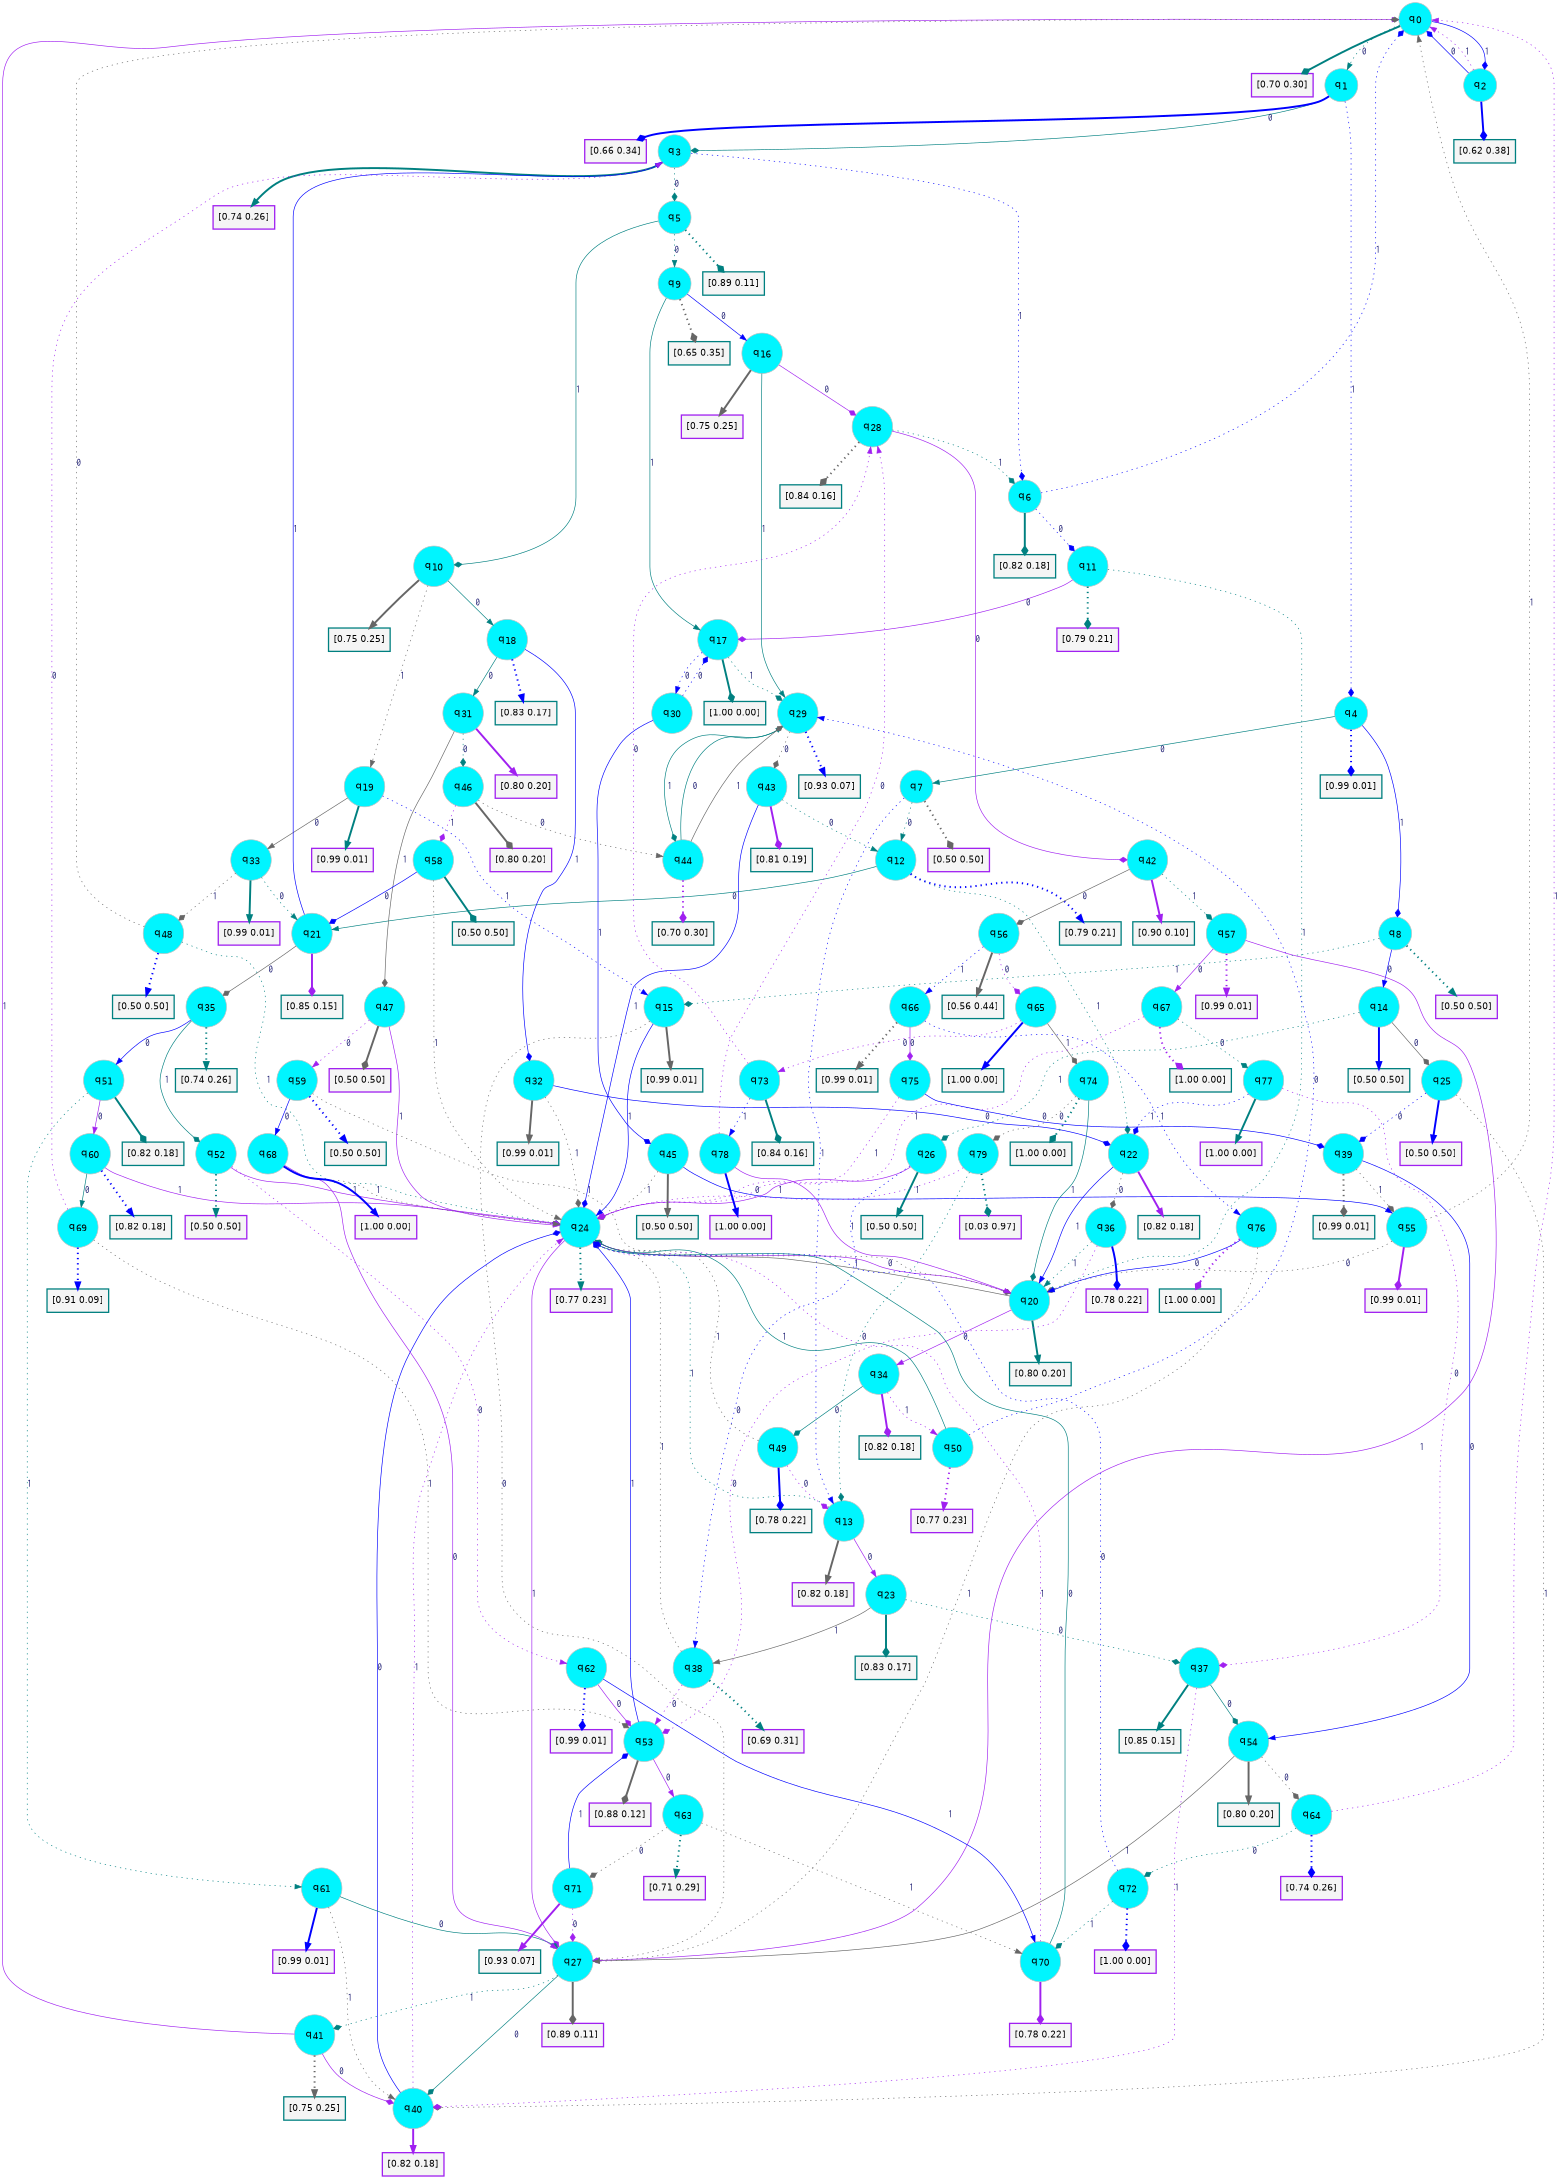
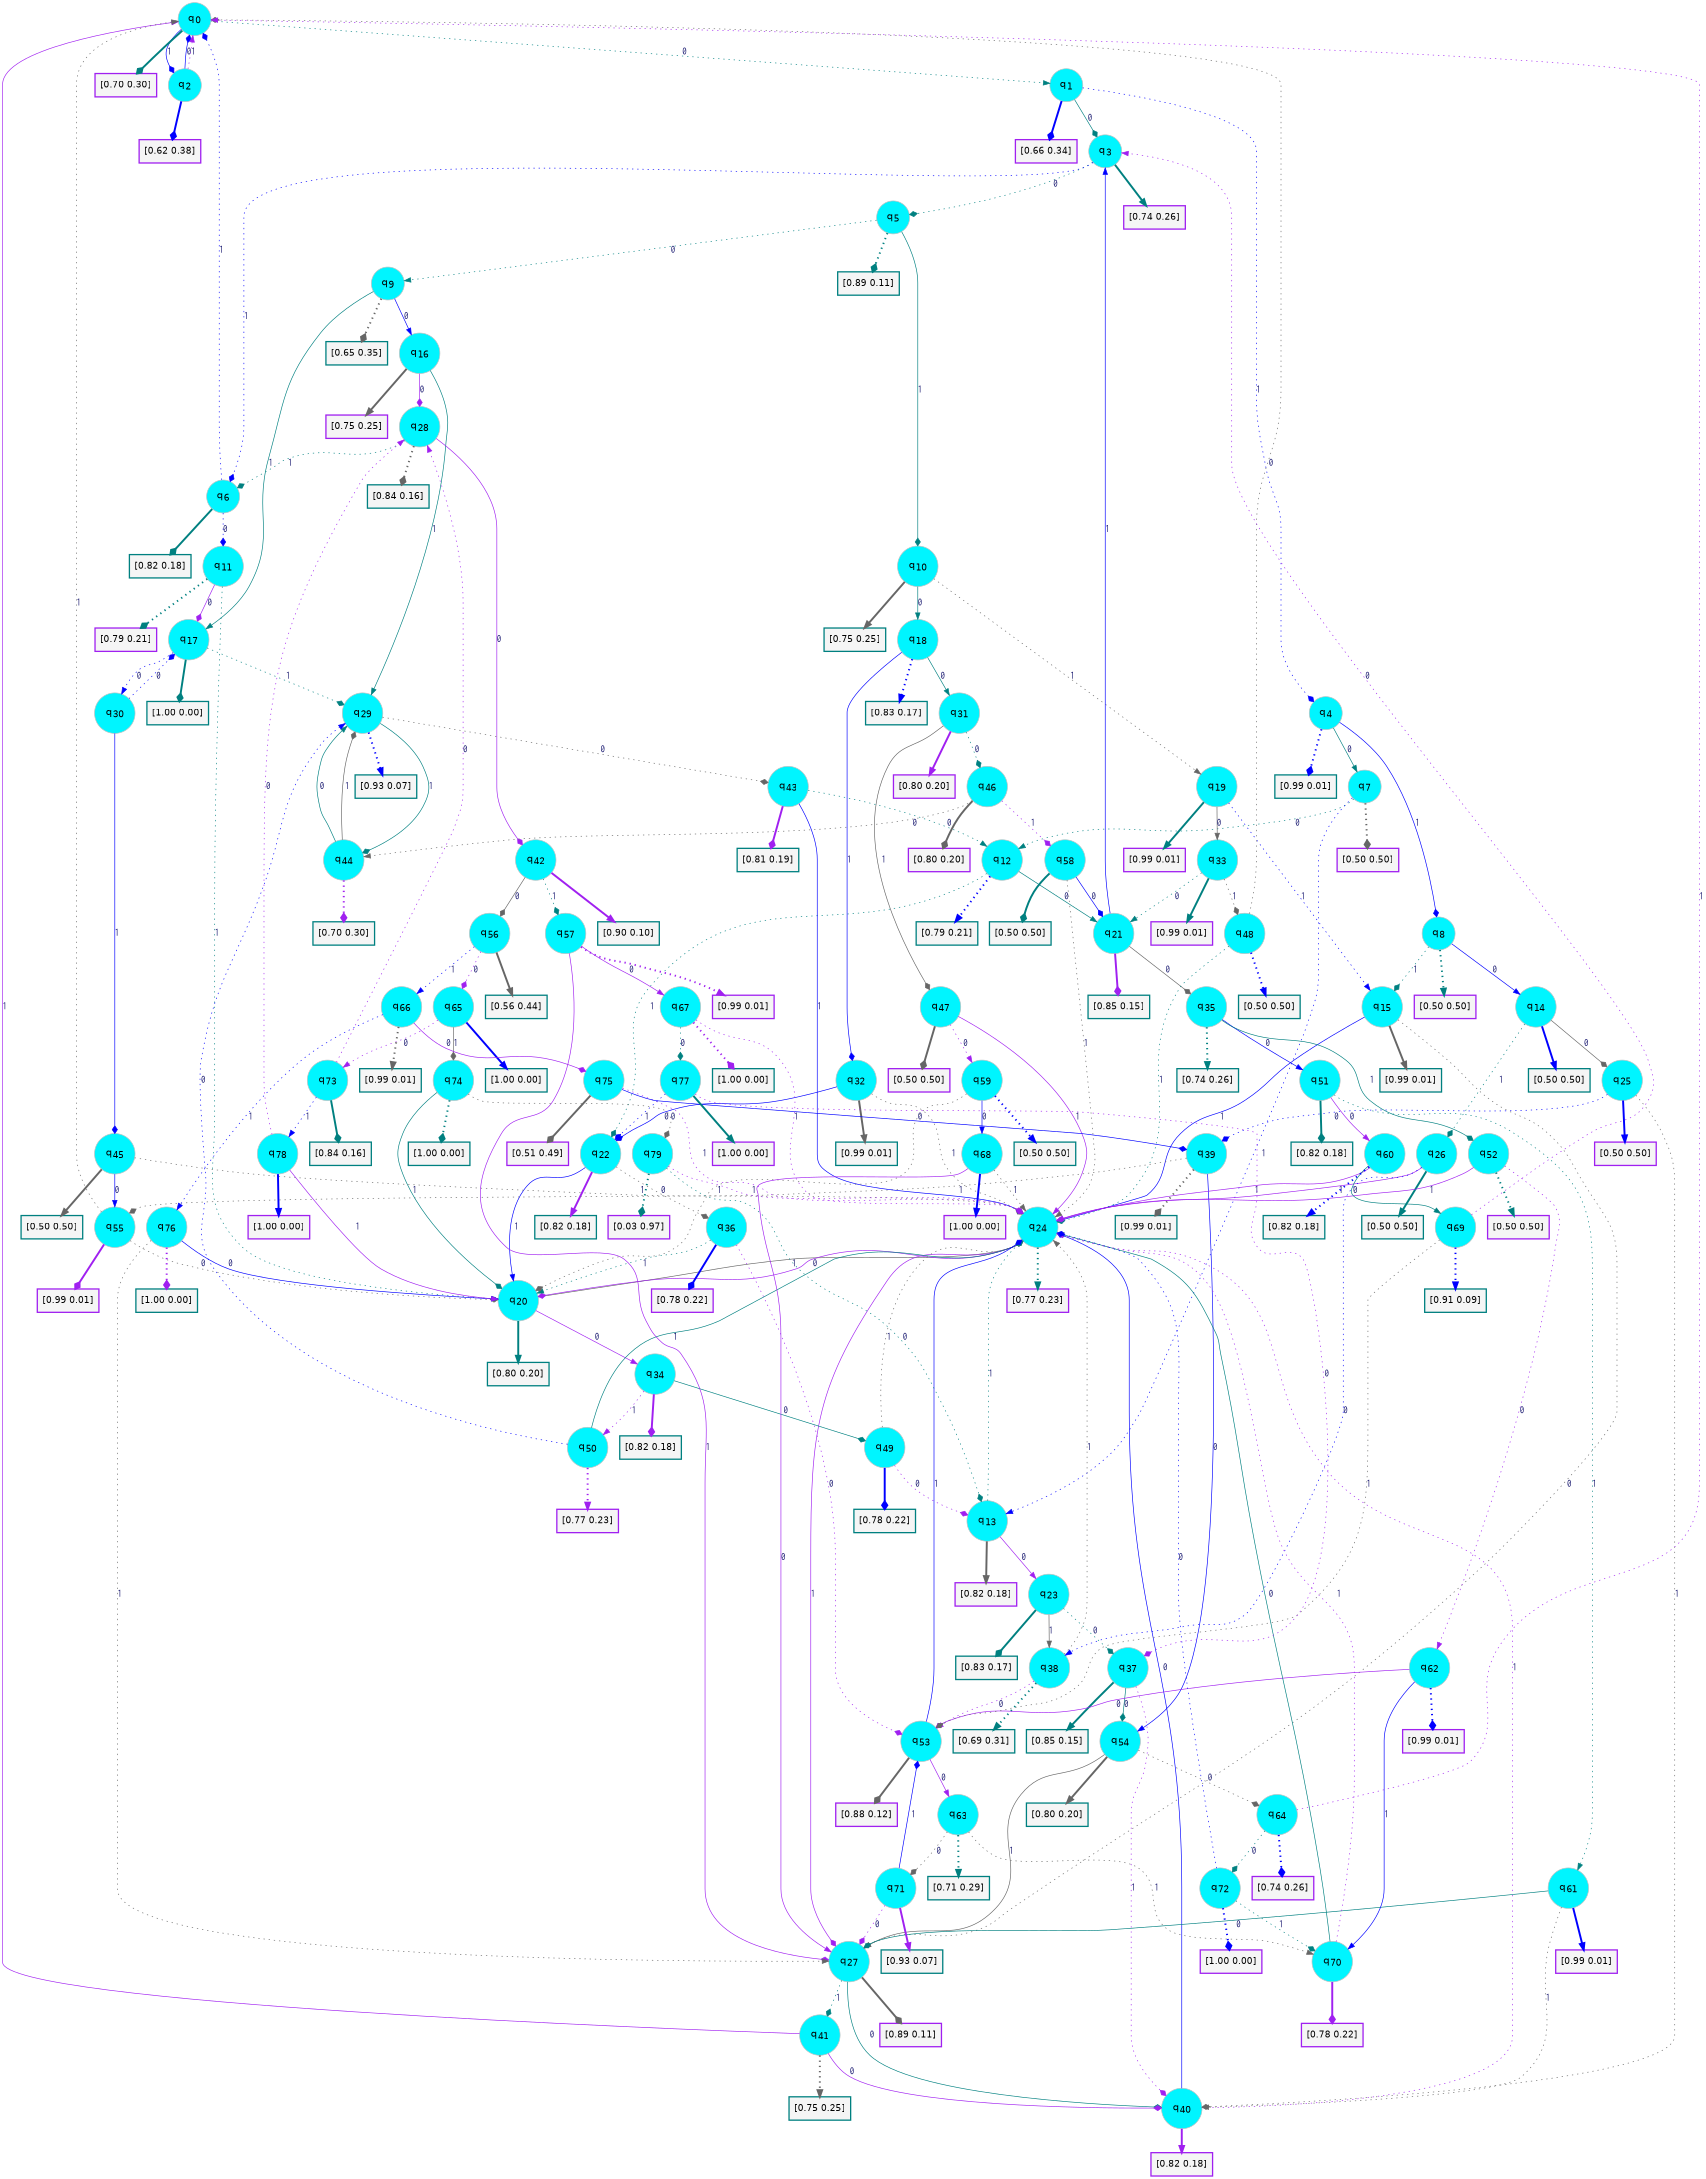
(1485, 151) -> (170, 151)
none -> (538, 1154)
(773, 1741) -> (984, 1741)
(675, 1888) -> (959, 1888)
